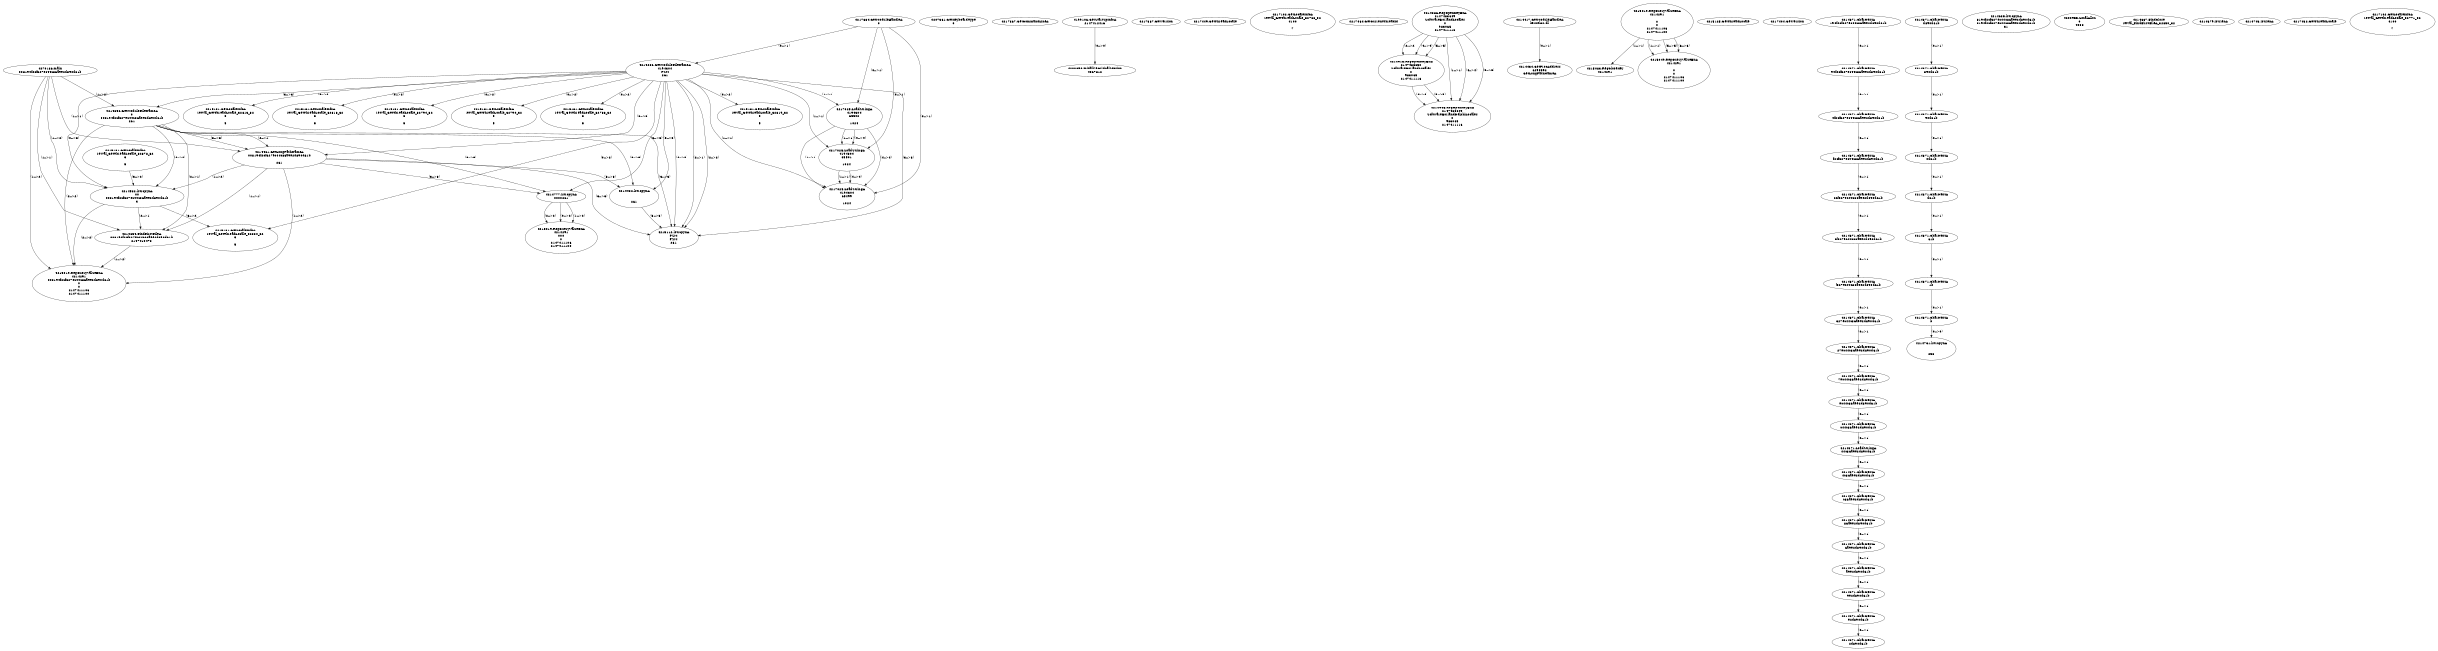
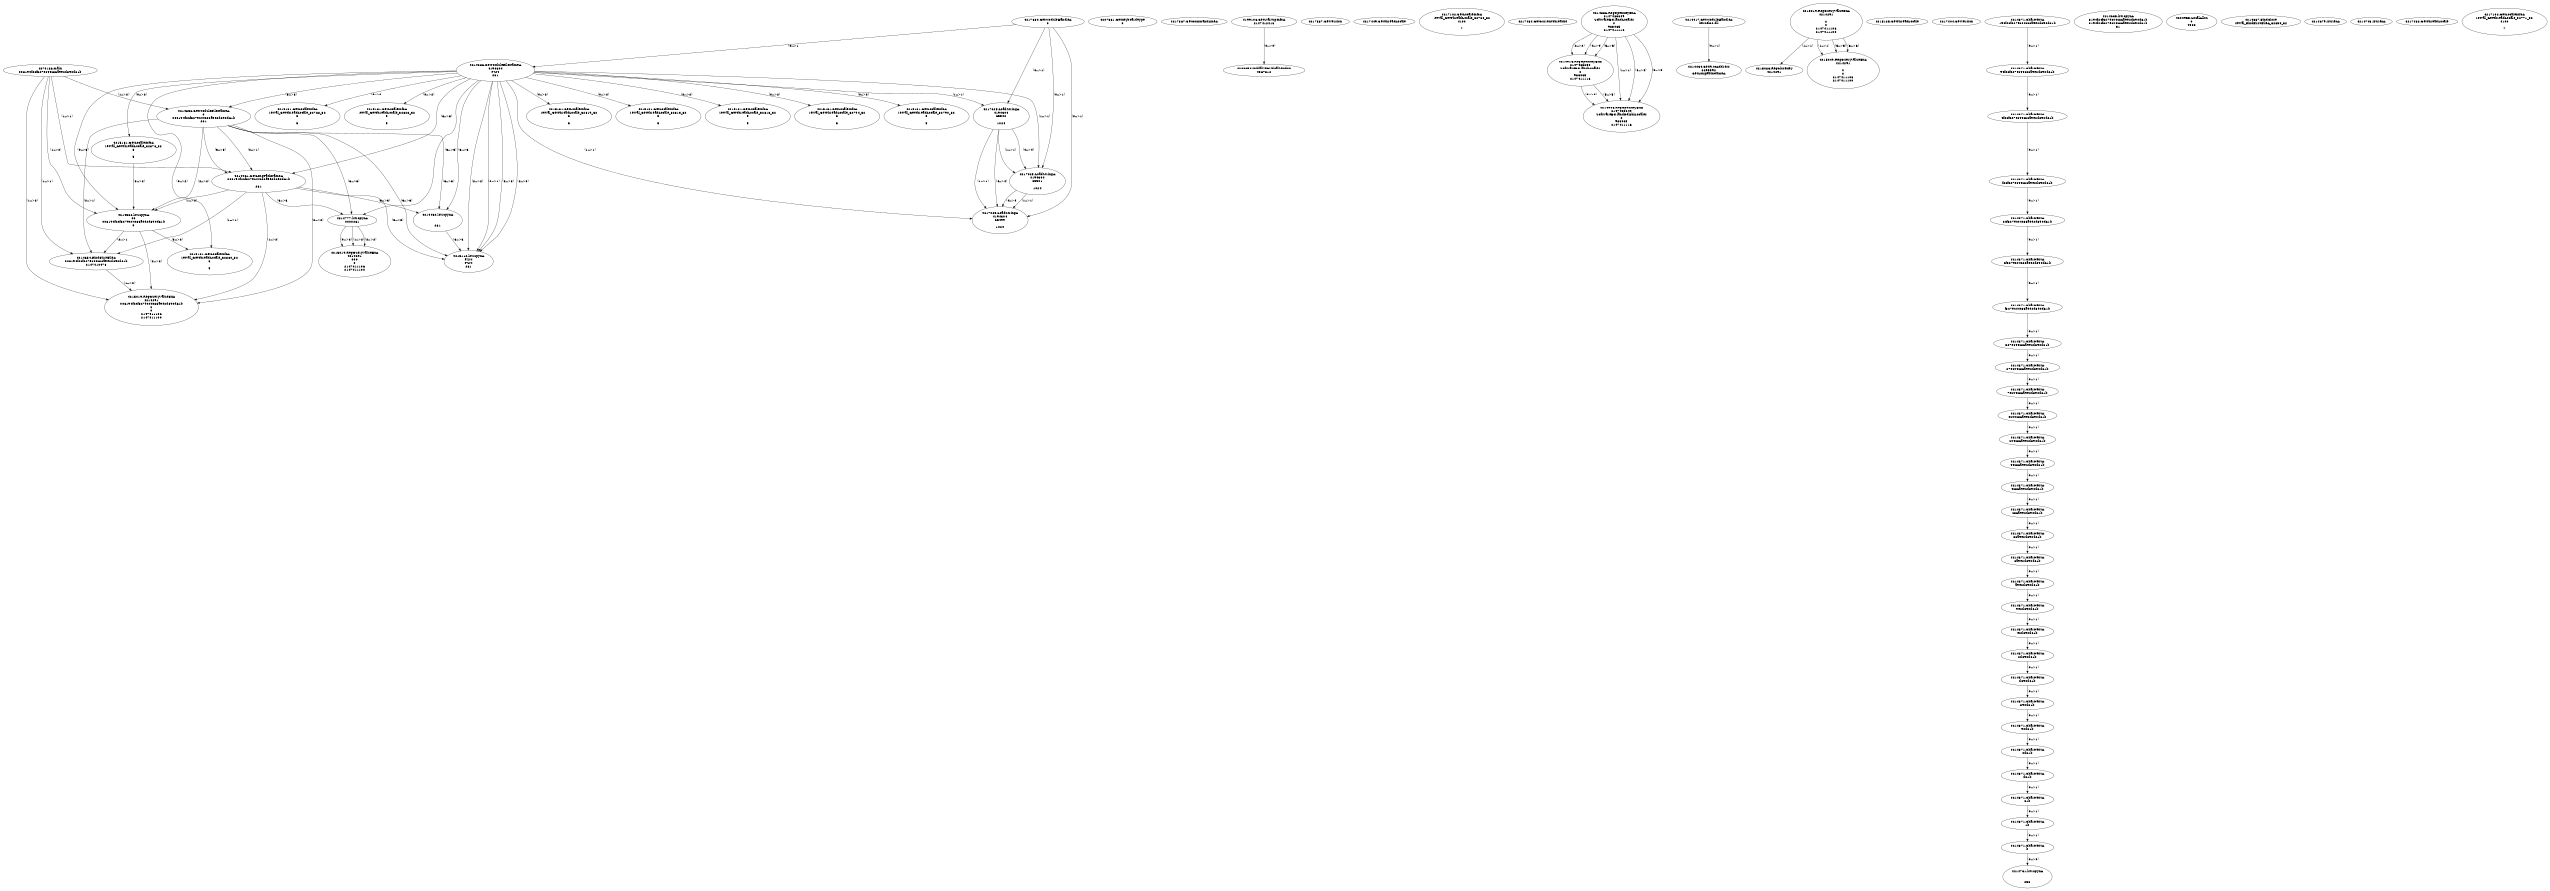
none -> (228, 81)
none -> (387, 116)
(1858, 450) -> (2027, 463)
none -> (2027, 666)
